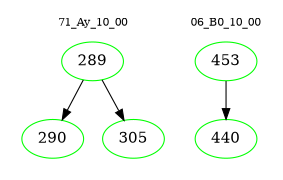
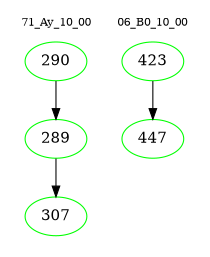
(226, 61) -> (153, 61)
(75, 95) -> (56, 95)
(133, 139) -> (56, 216)
(226, 139) -> (153, 139)
